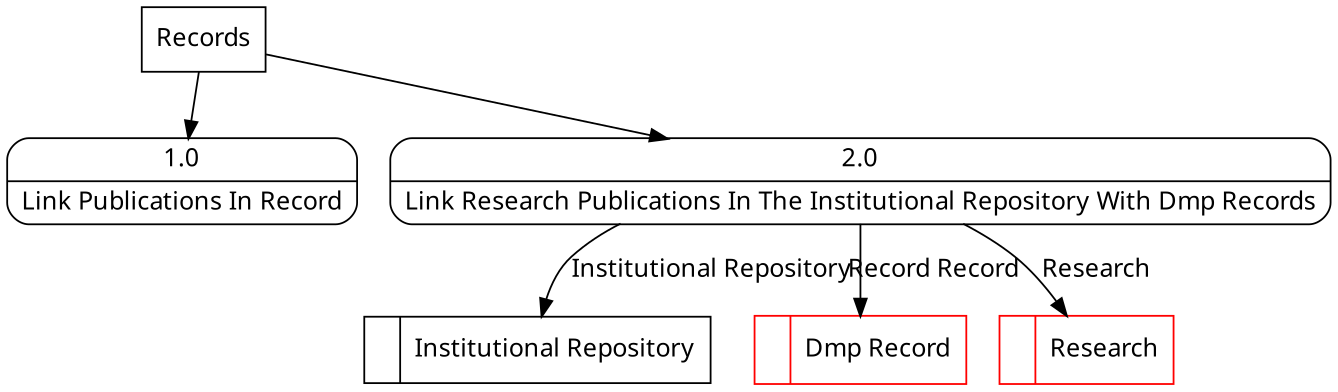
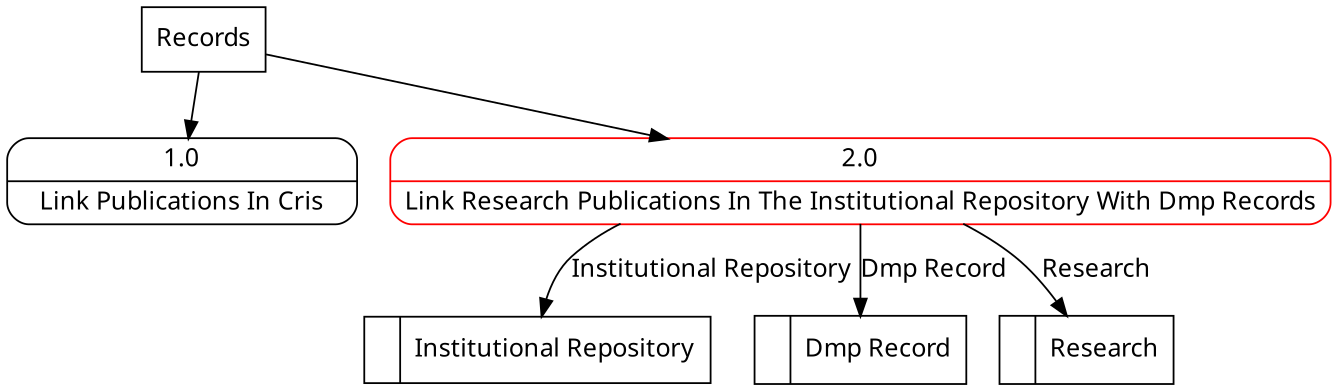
(860, 181) -> (860, 181)
(182, 202) -> (182, 202)
(934, 270) -> (934, 270)
(860, 350) -> (860, 350)
(1087, 350) -> (1087, 350)
